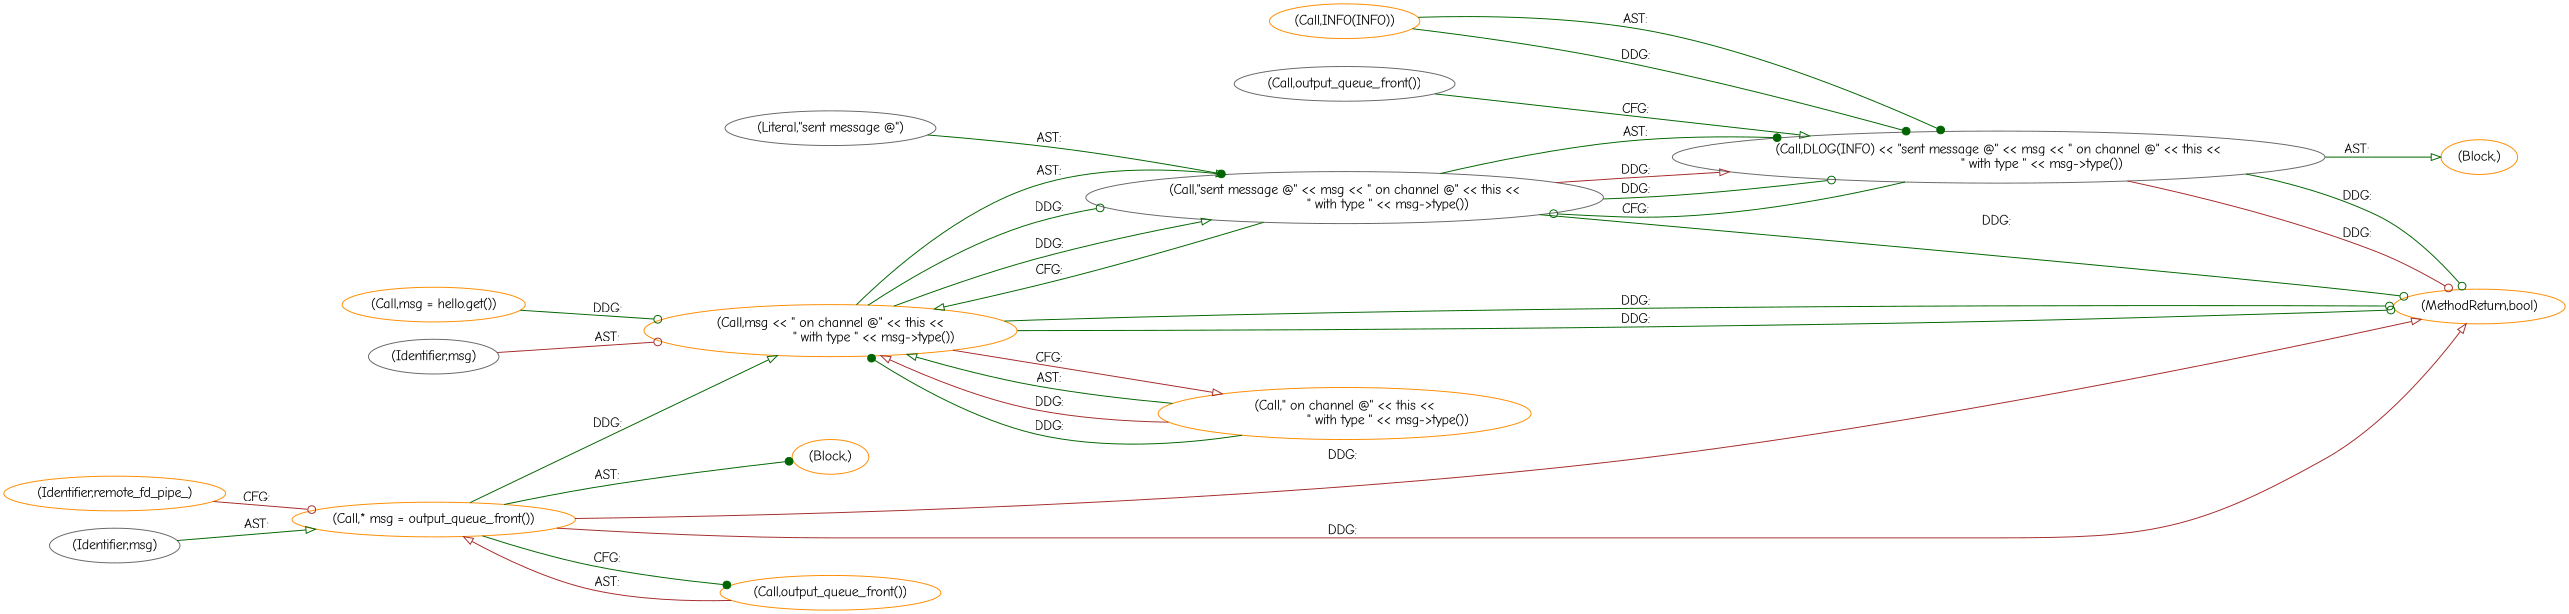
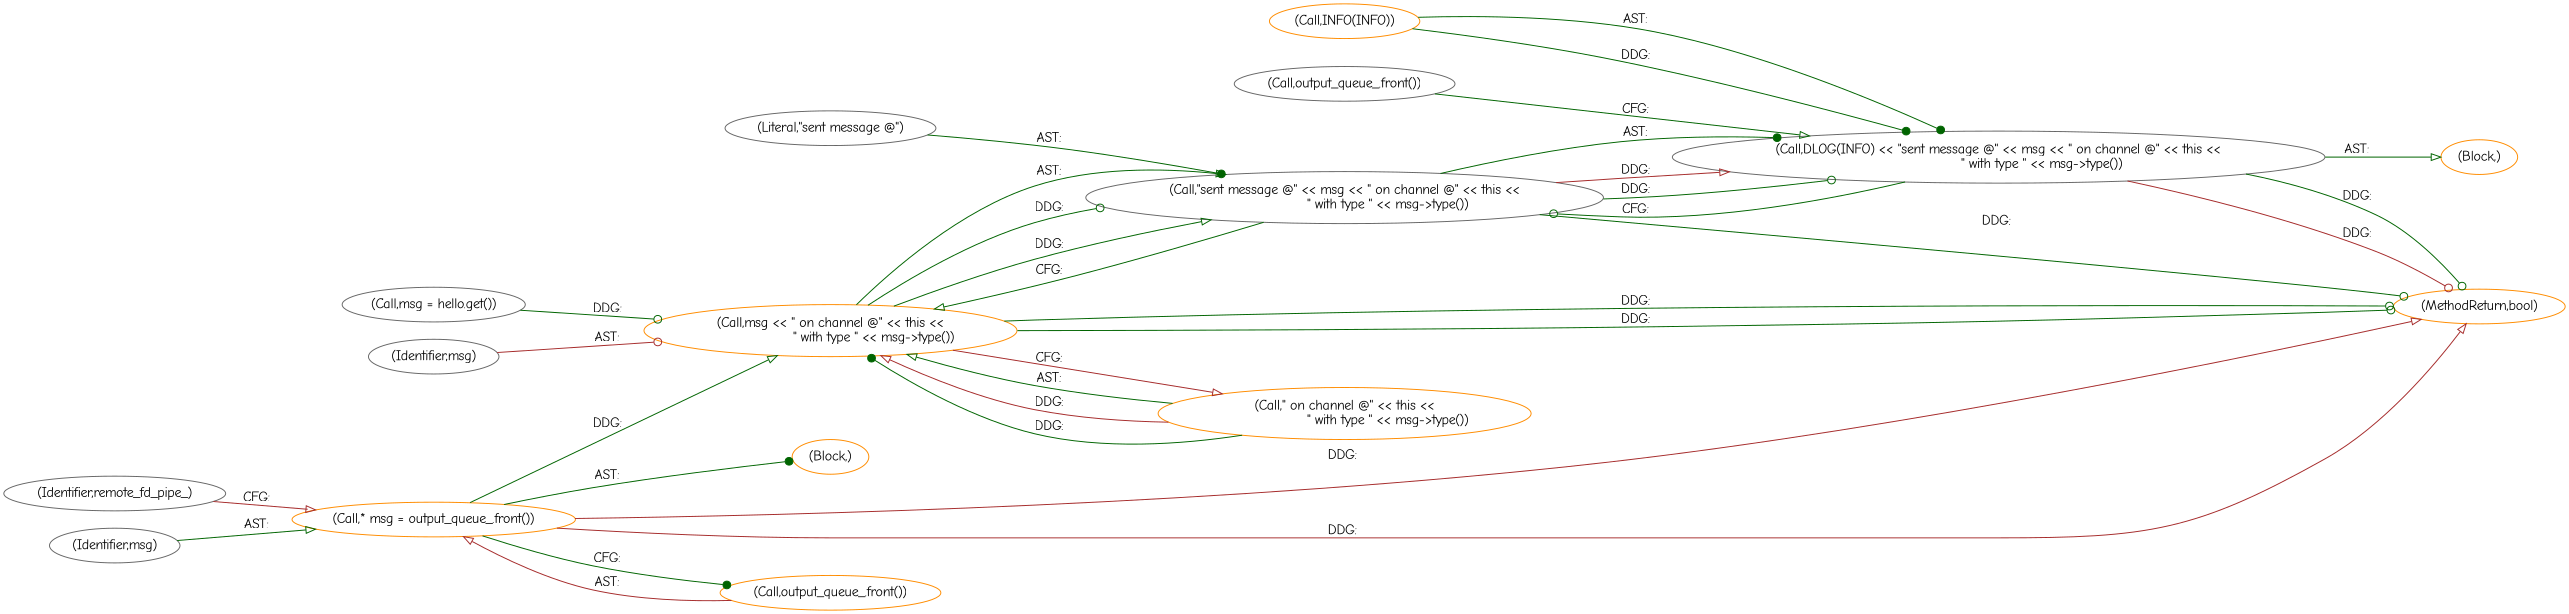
(434, 305) -> (434, 305)
(115, 494) -> (115, 494)
(261, 505) -> (261, 505)
